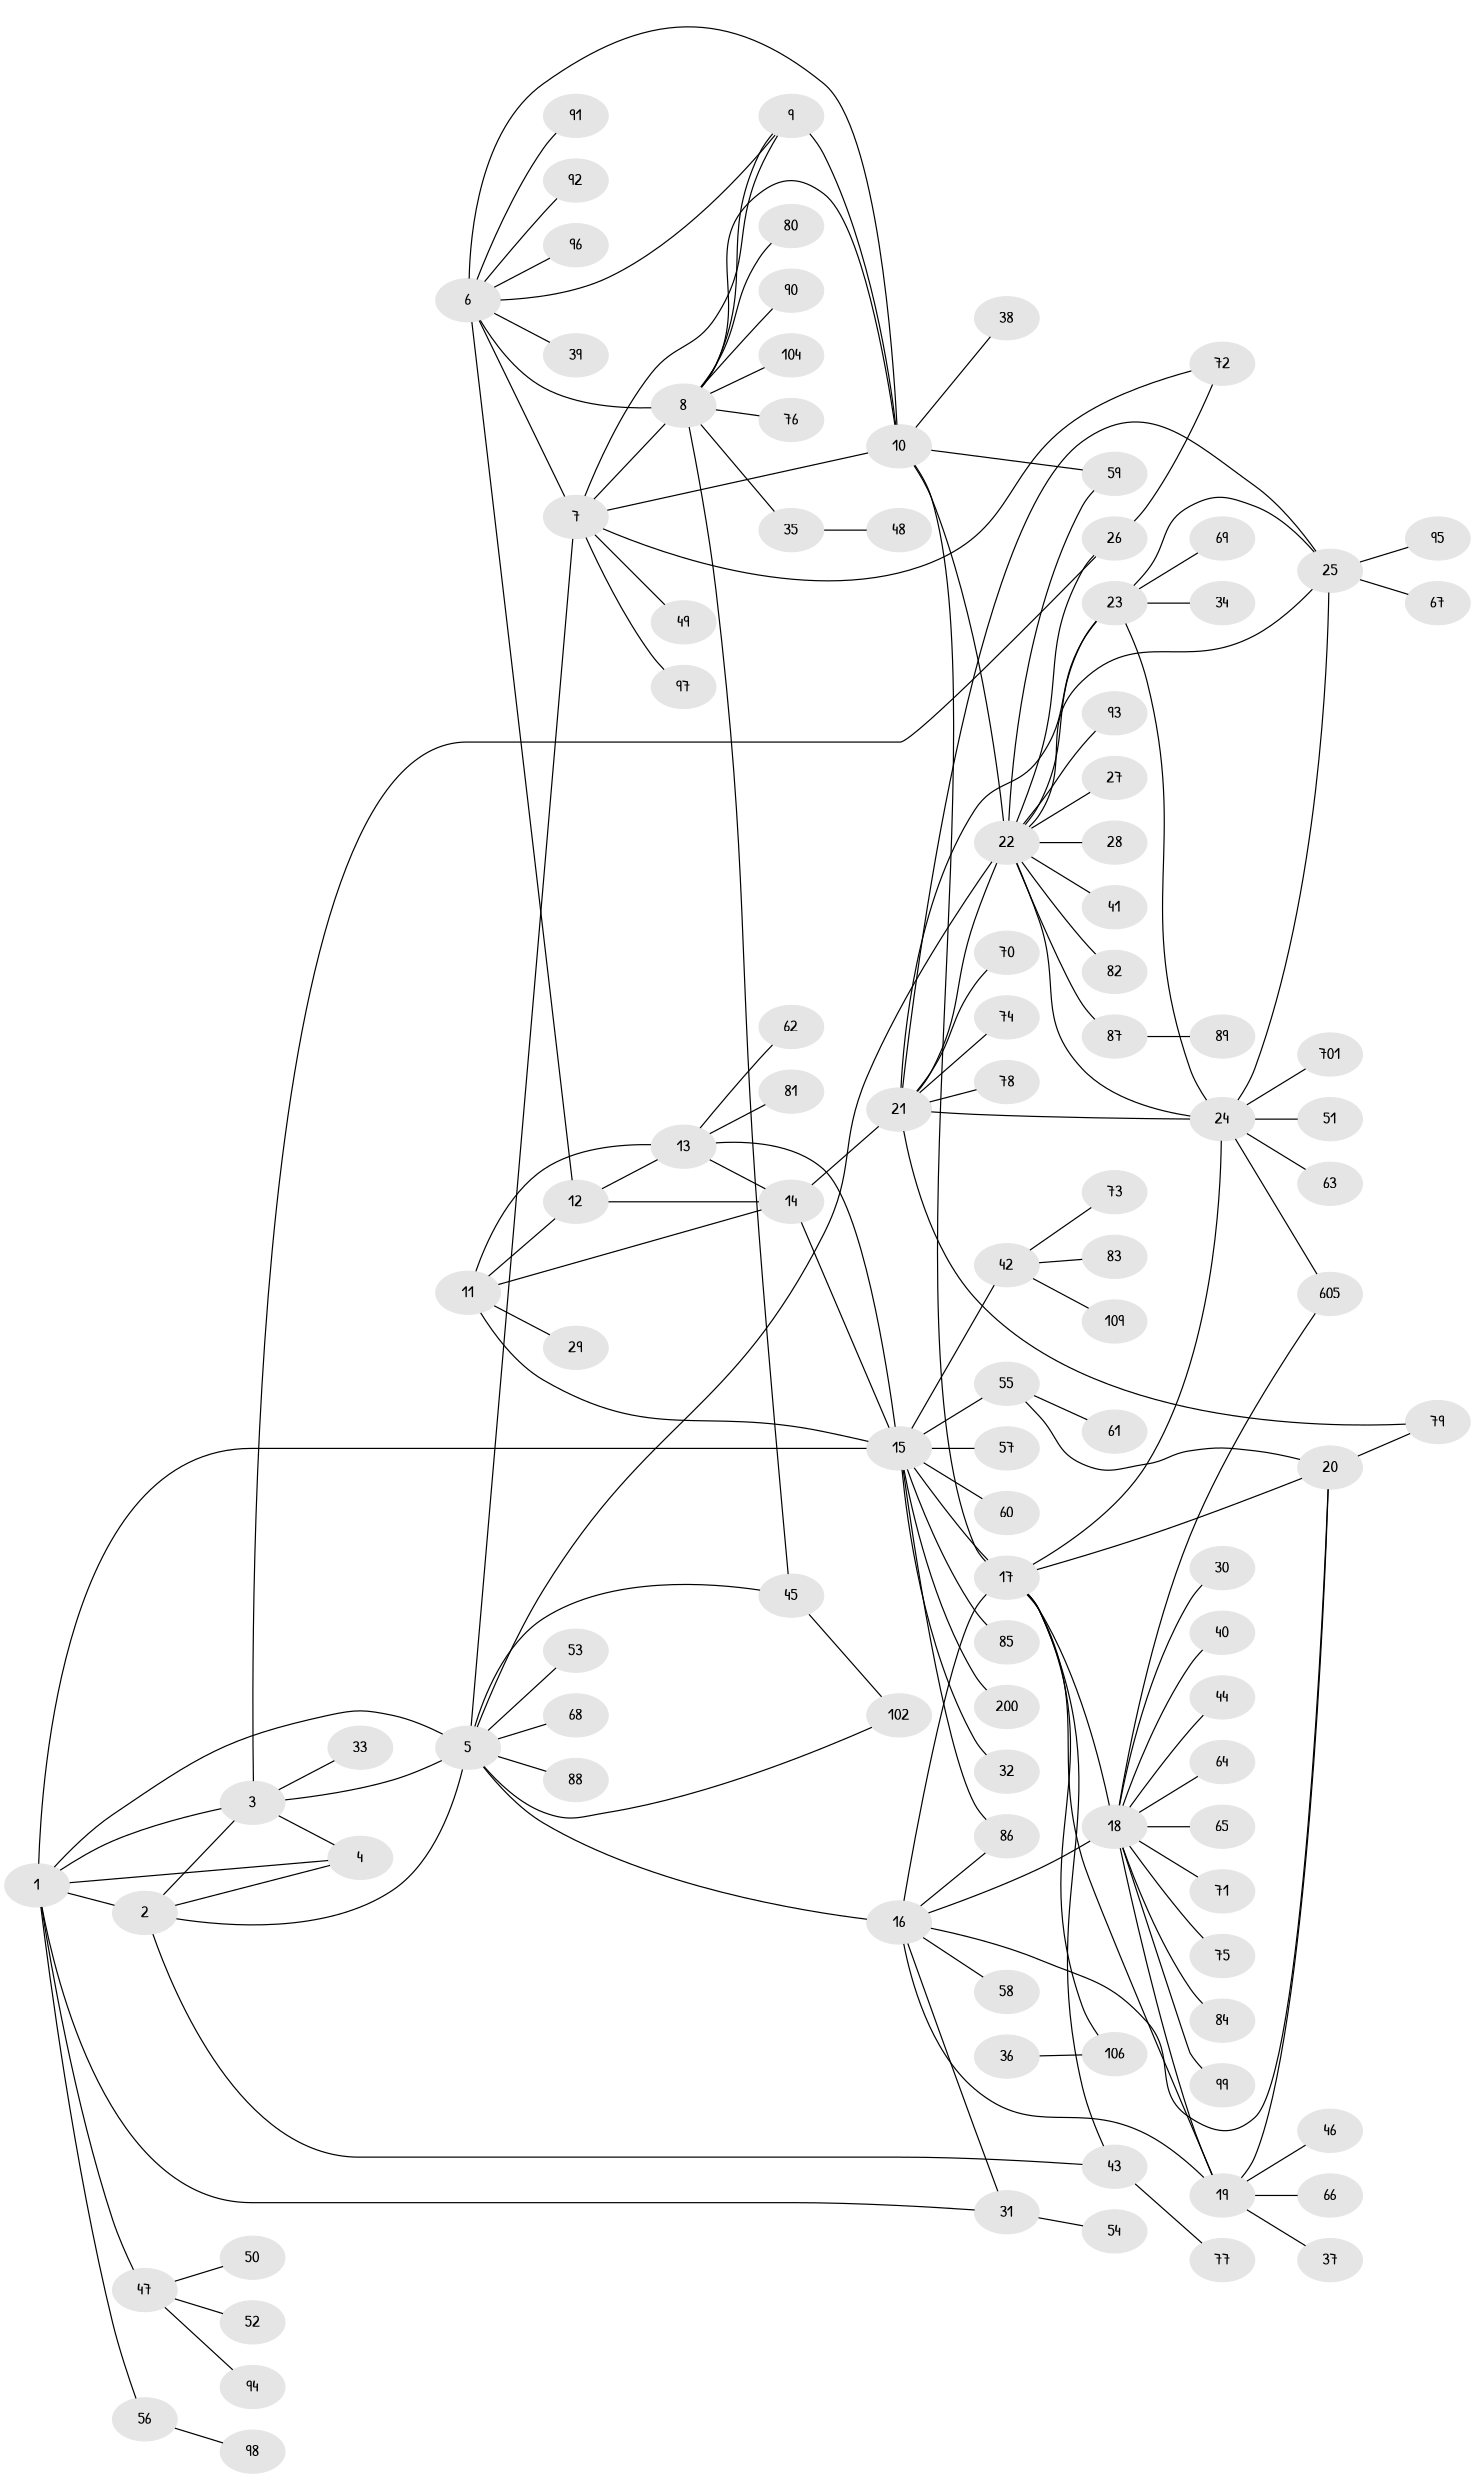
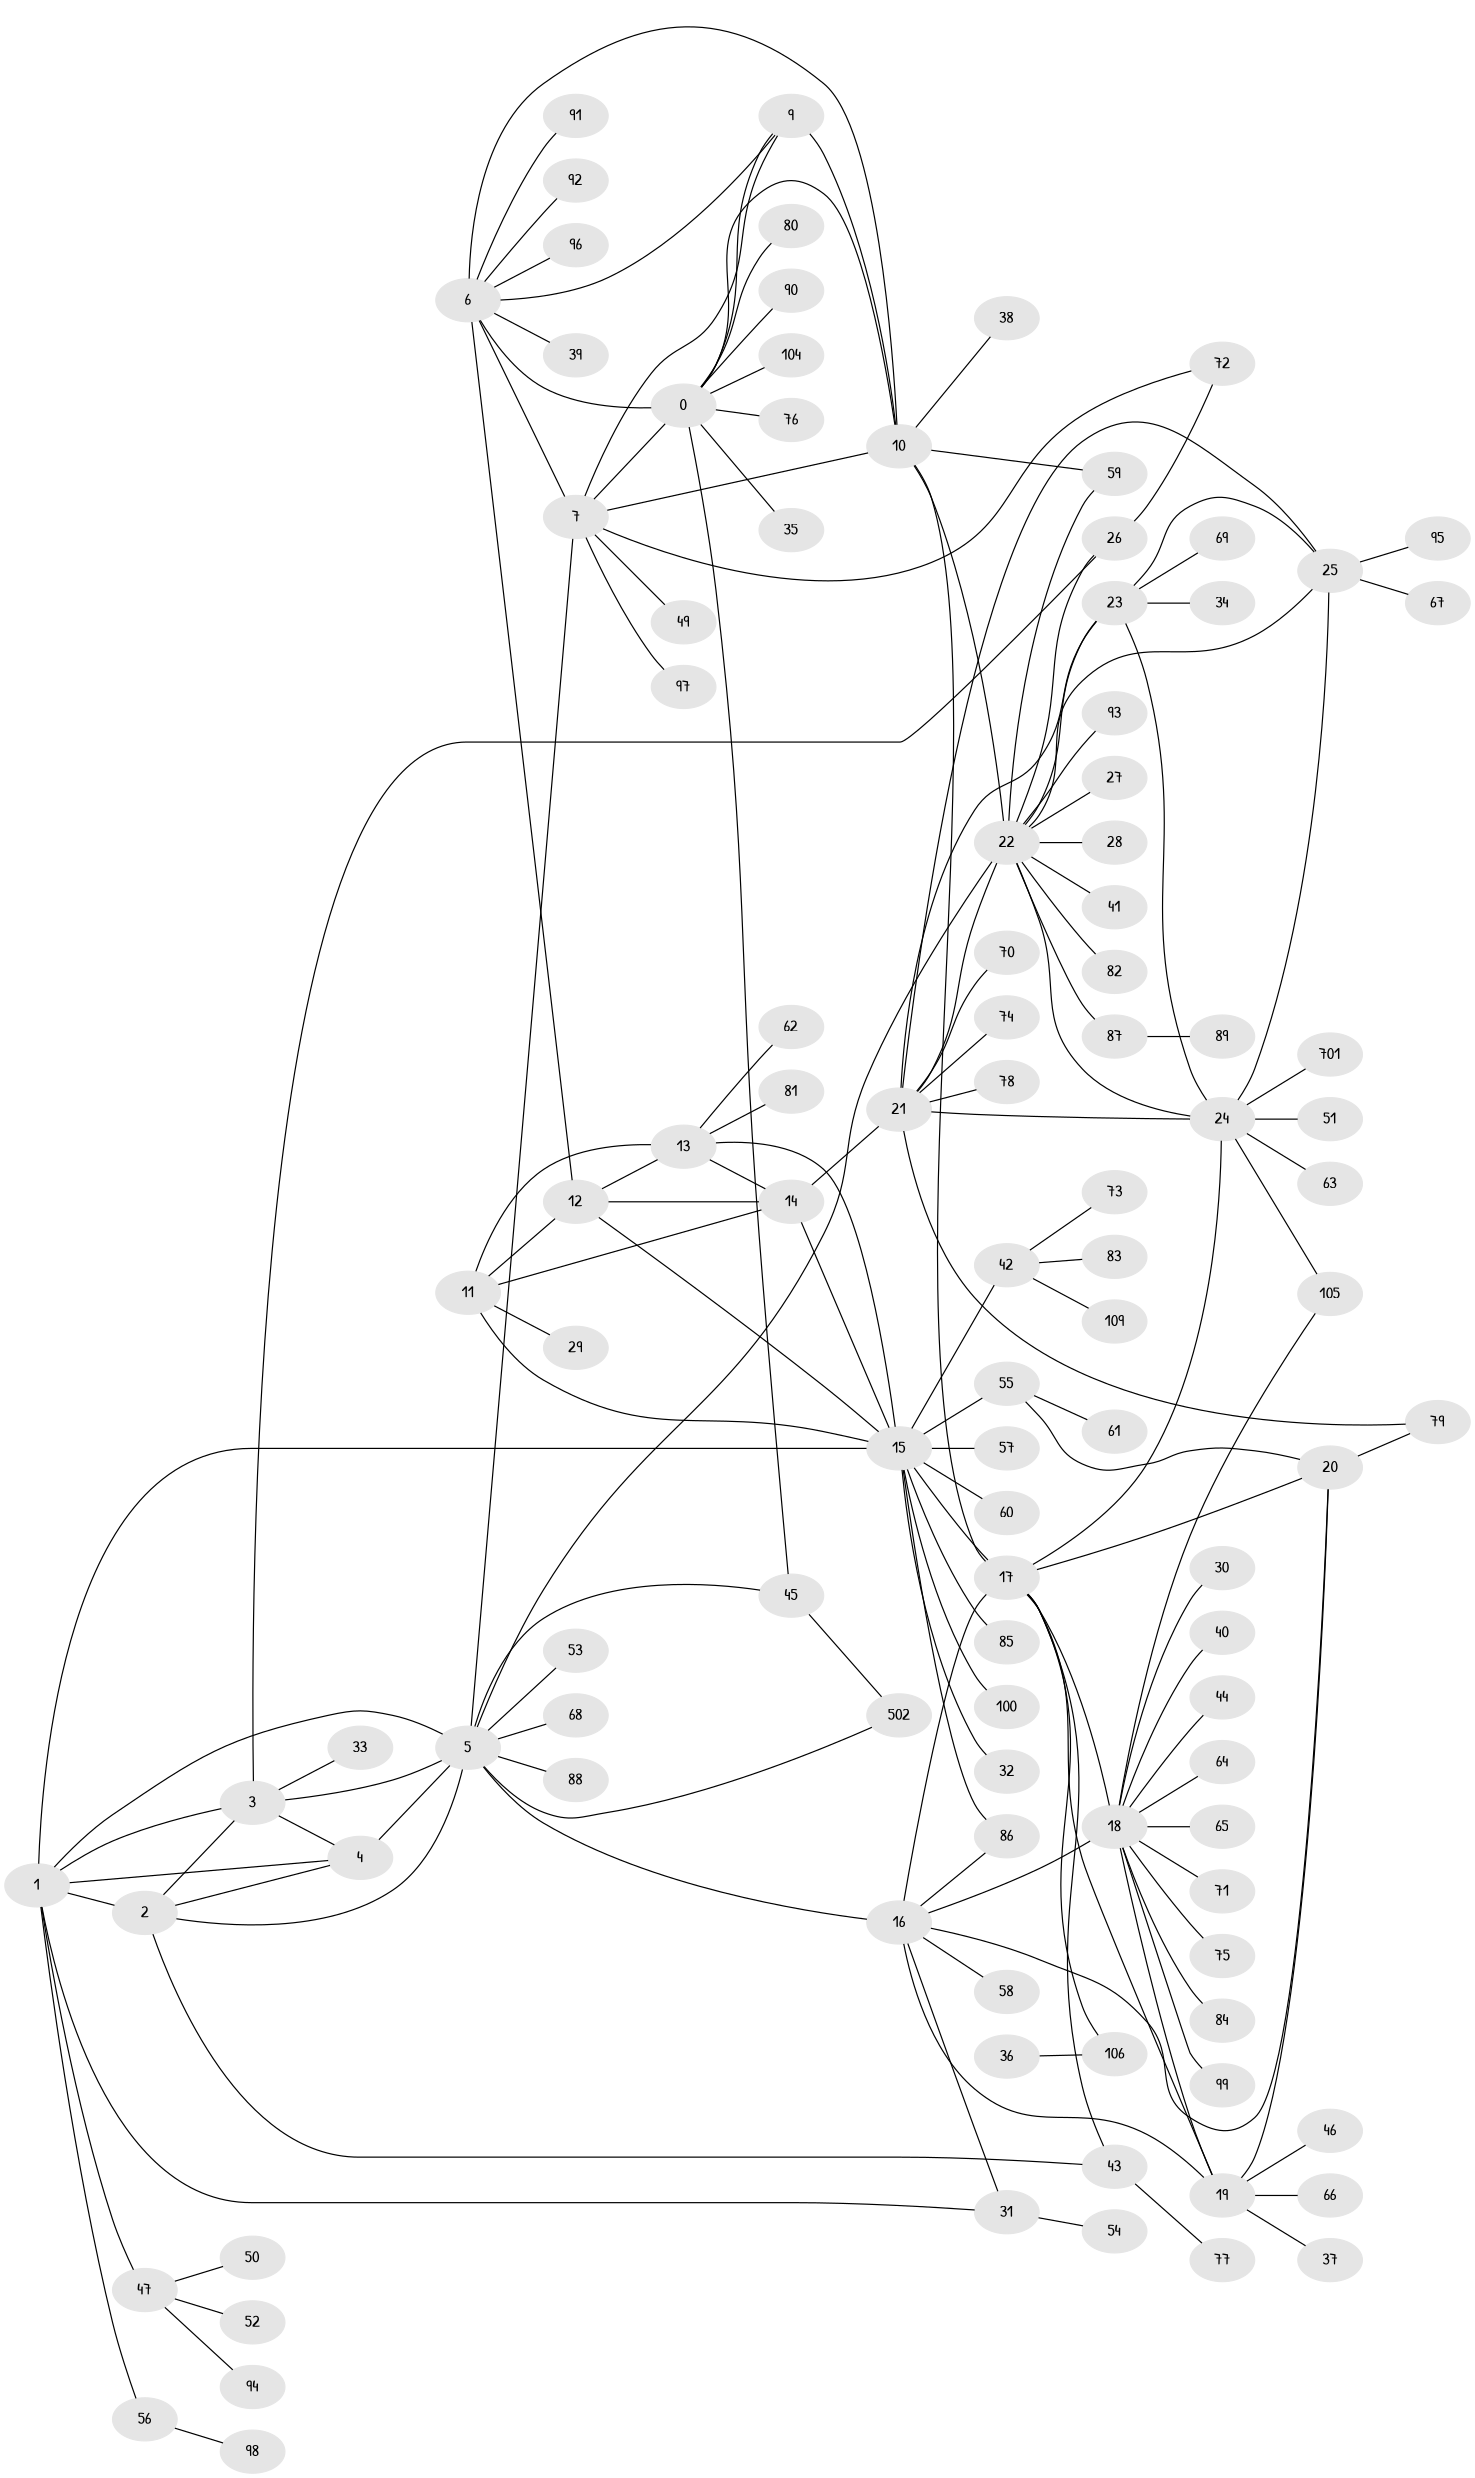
(684, 406) -> (684, 406)
(899, 530) -> none
(1330, 1294) -> (1330, 1294)
none -> (741, 1322)
(1007, 1707) -> (1007, 1707)
(899, 1715) -> (899, 1715)
none -> (414, 1803)
